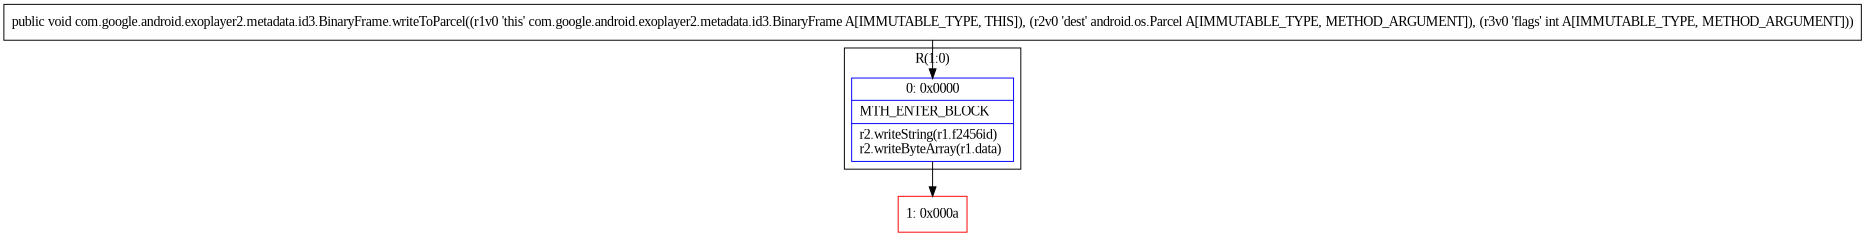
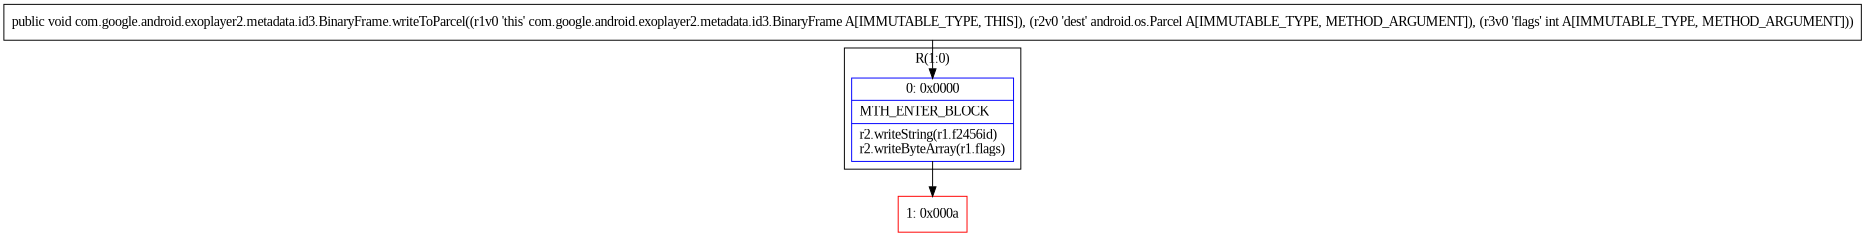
(931, 149) -> (933, 149)
